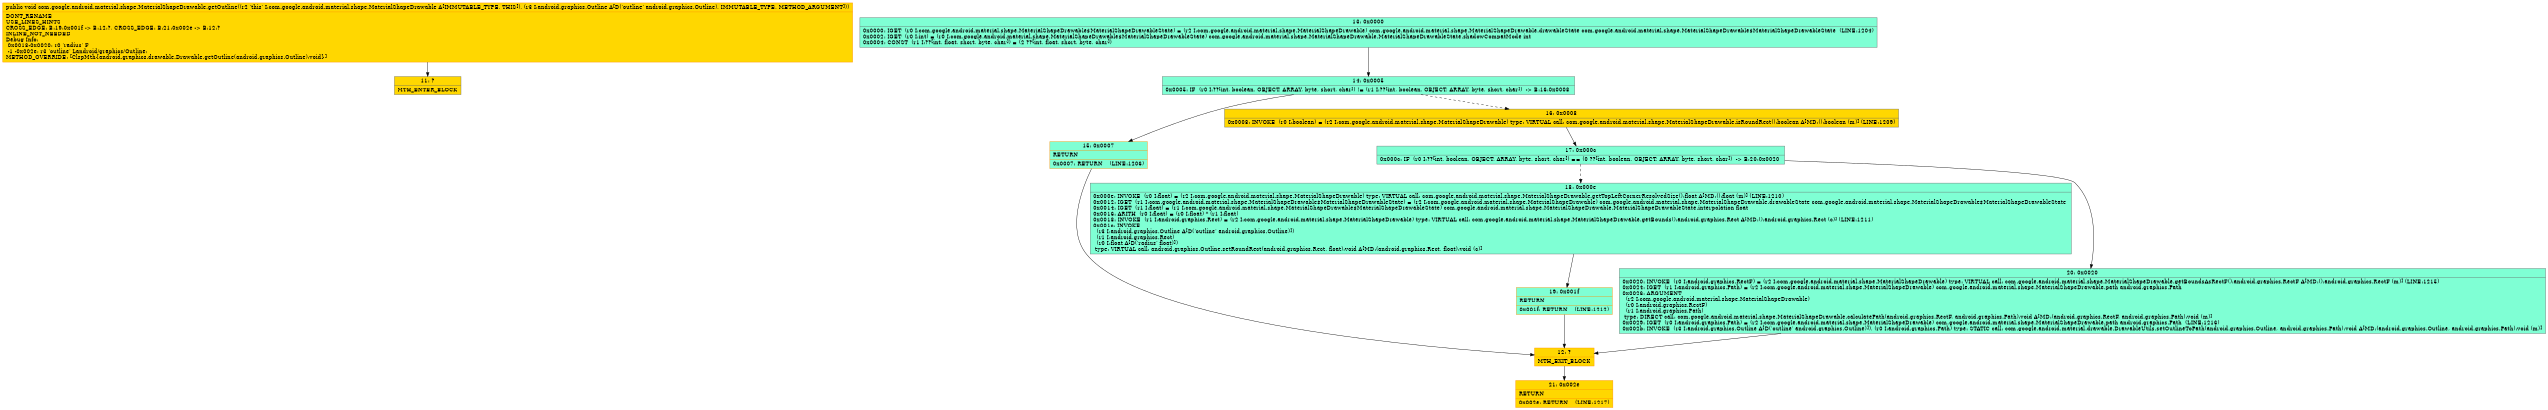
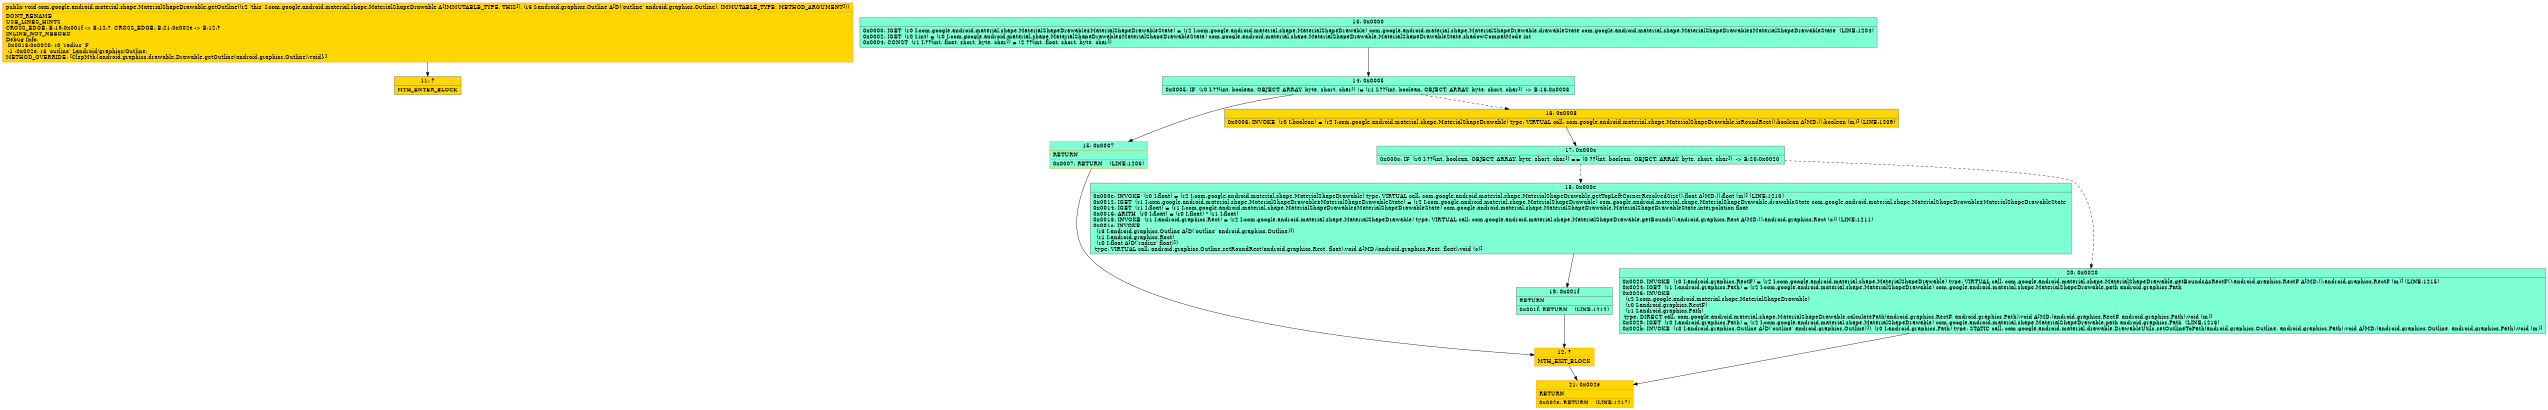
(1974, 169) -> (1974, 169)
(1654, 294) -> (1648, 294)
(1564, 301) -> (1564, 301)
(1690, 343) -> (1773, 359)
